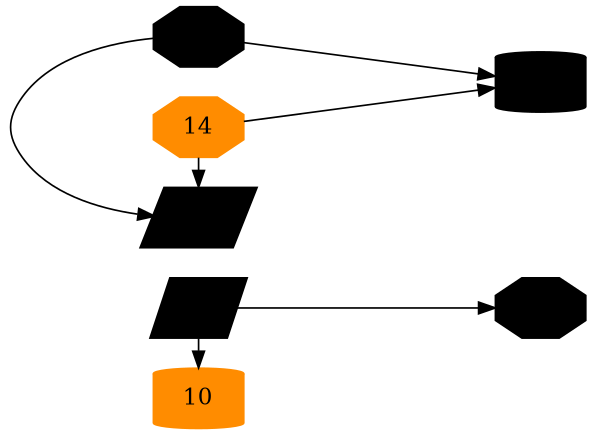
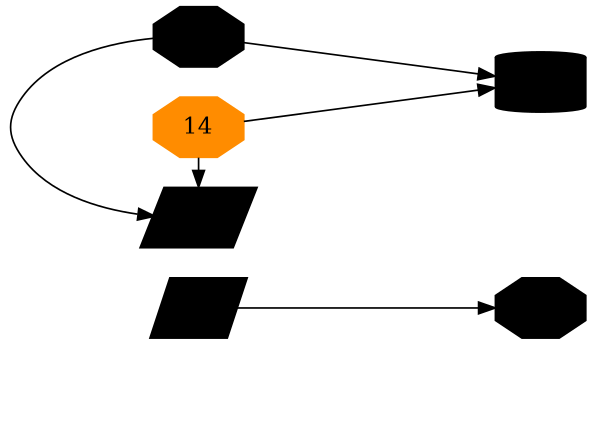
(199, 398) -> none
